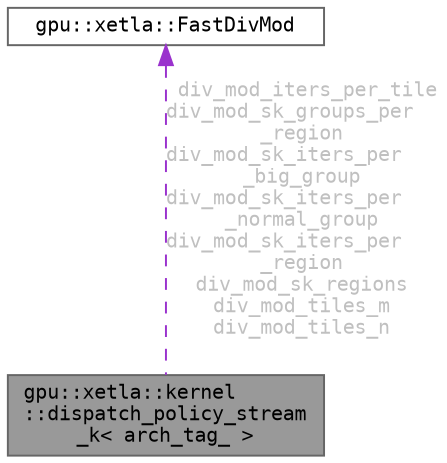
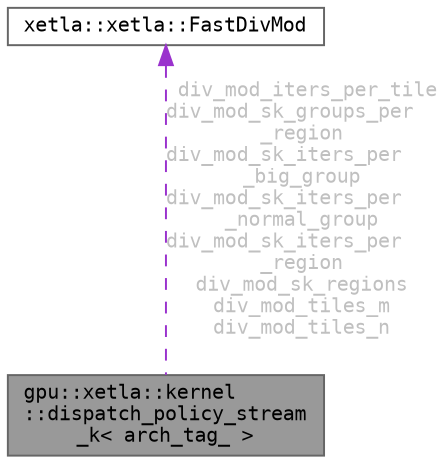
(166, 27) -> (166, 27)
